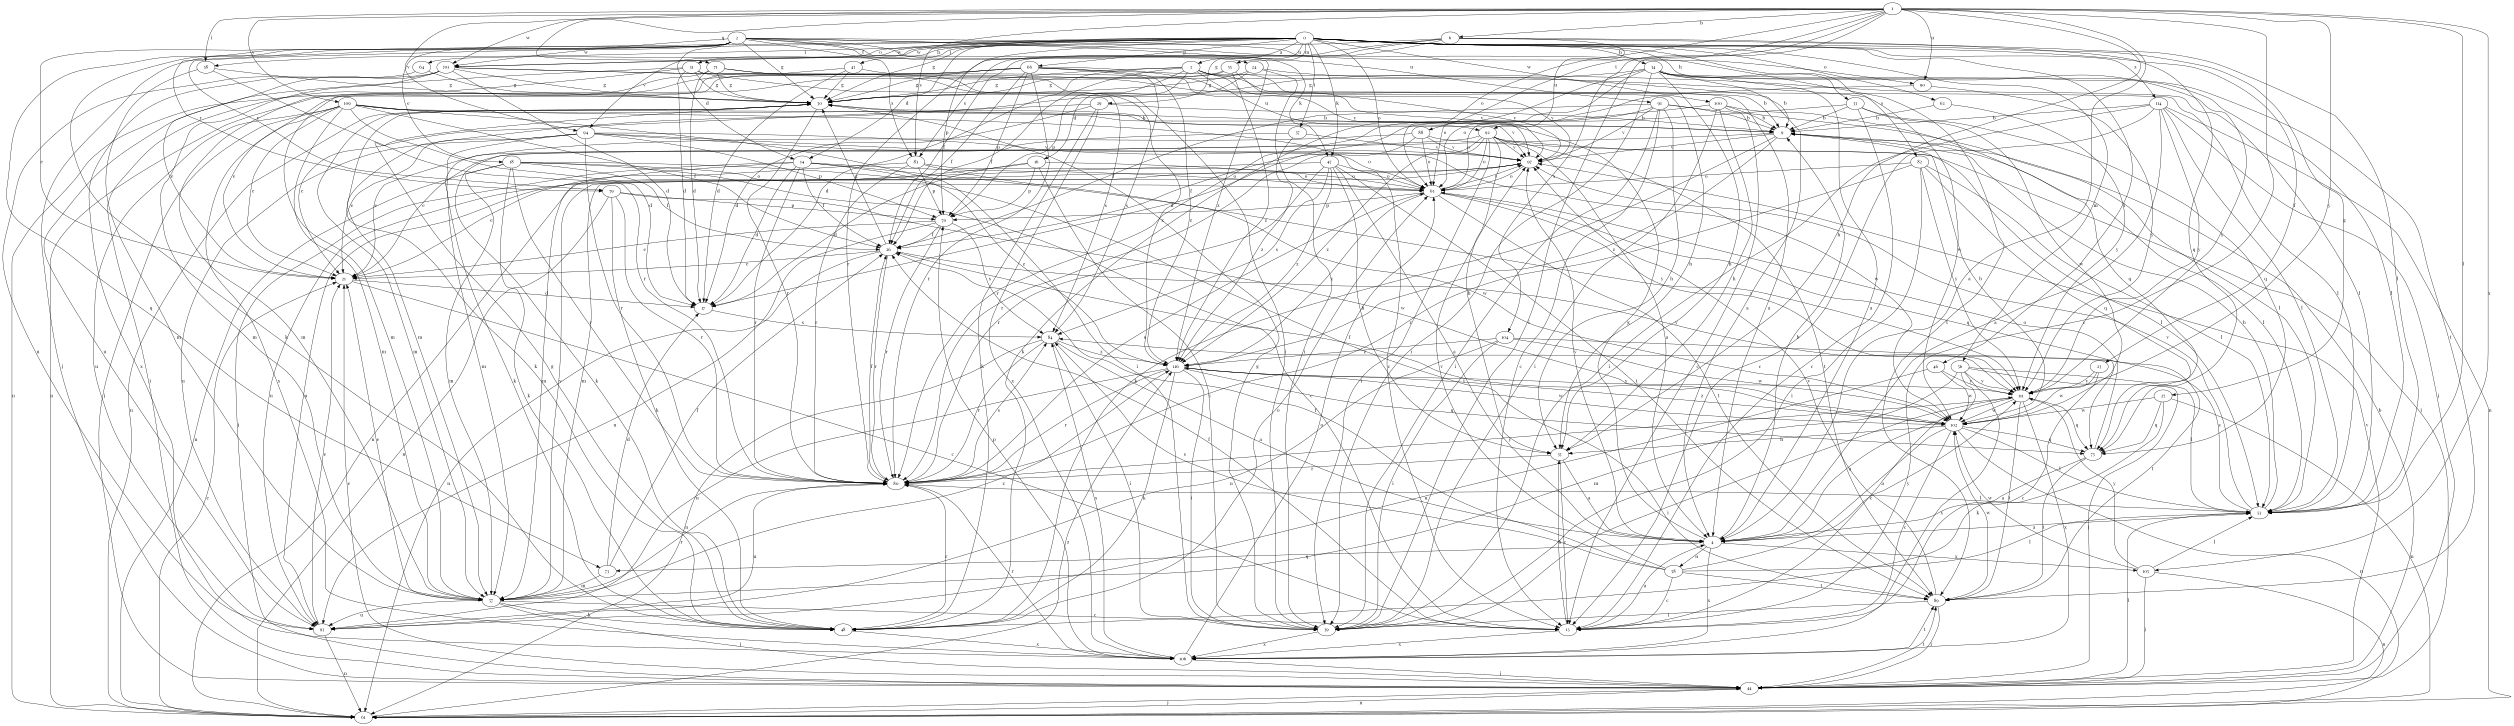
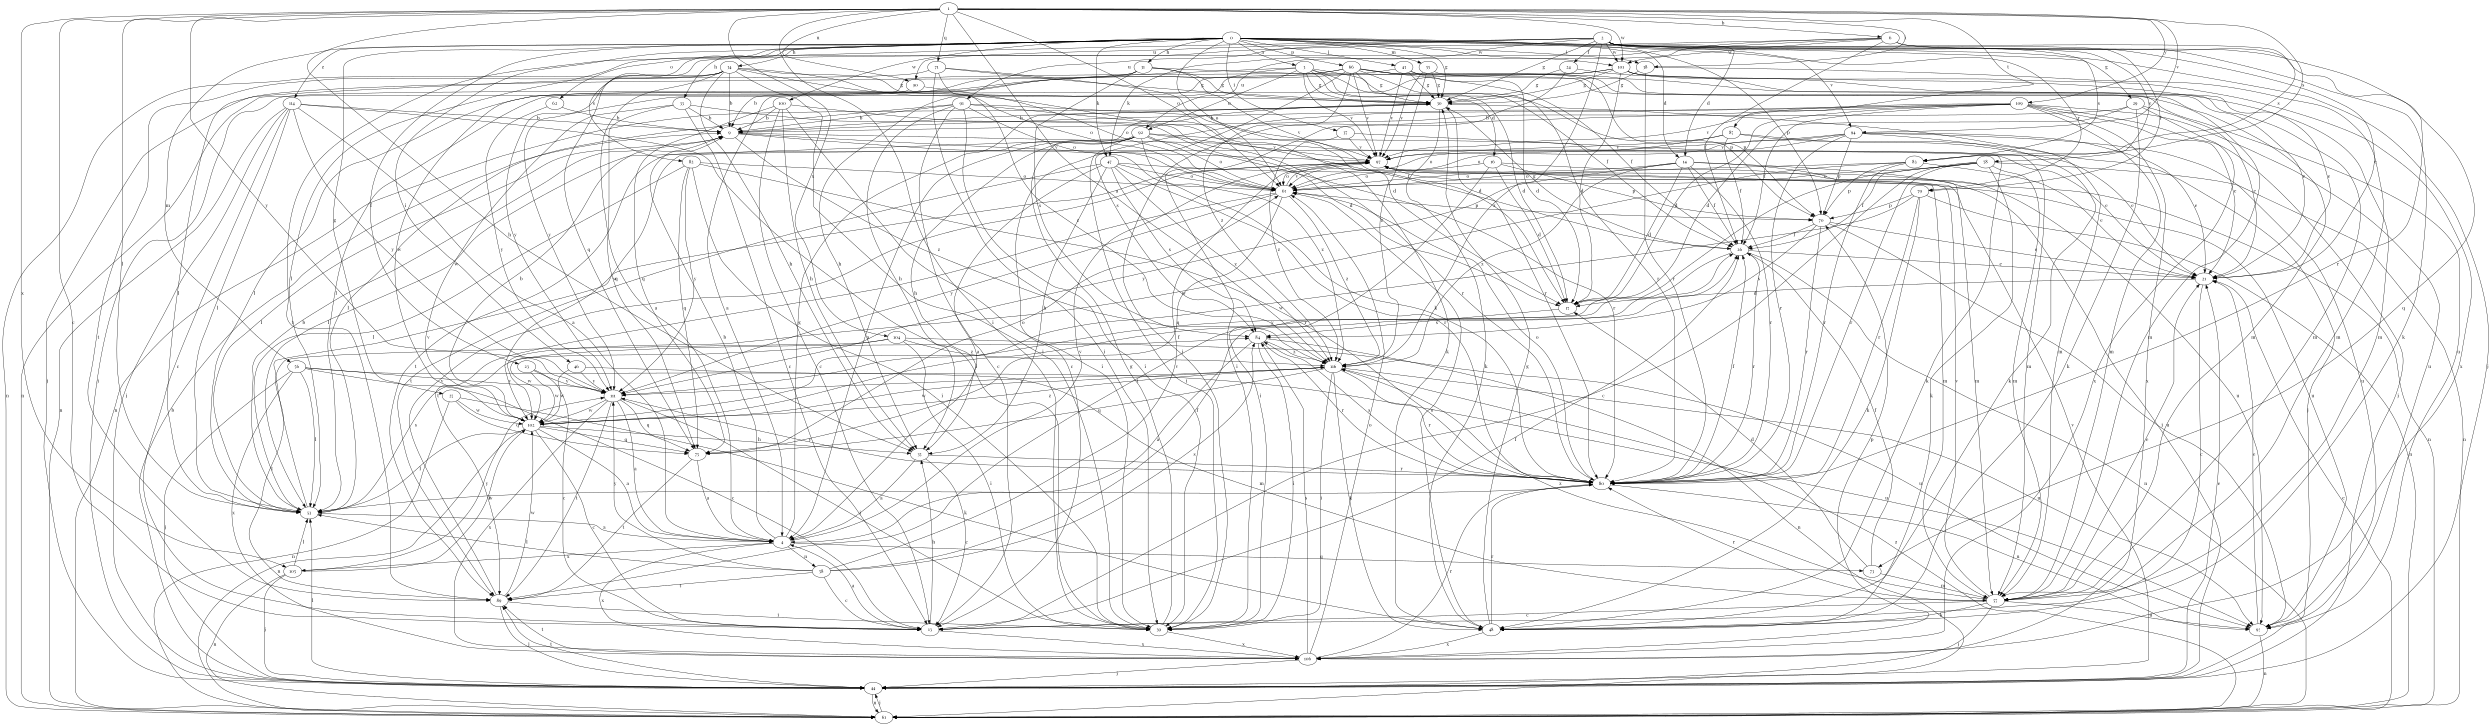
(422, 67) -> none
(446, 67) -> (1621, 67)
(1777, 106) -> none
(1421, 133) -> (1731, 133)
(512, 162) -> (1986, 162)
none -> (208, 187)
(2070, 221) -> (1123, 203)
(1251, 324) -> (1221, 205)
